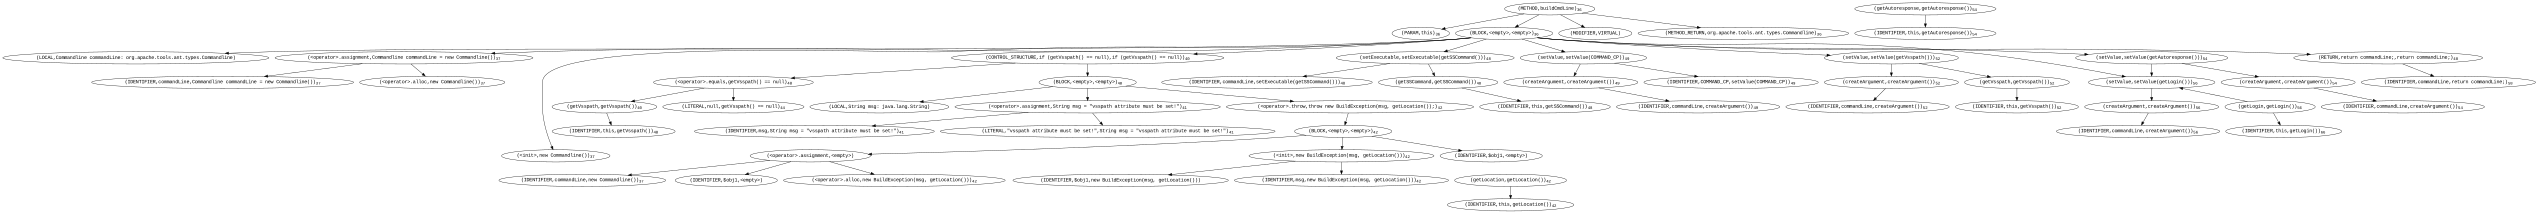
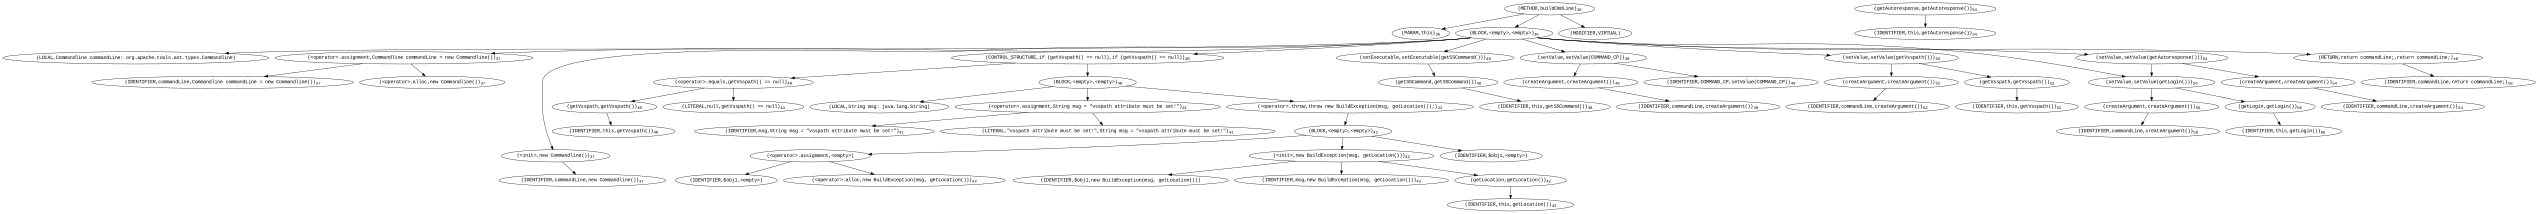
(1743, 33) -> none
(1267, 82) -> none
(2215, 95) -> (2209, 95)
(701, 168) -> (568, 167)
none -> (1427, 168)
